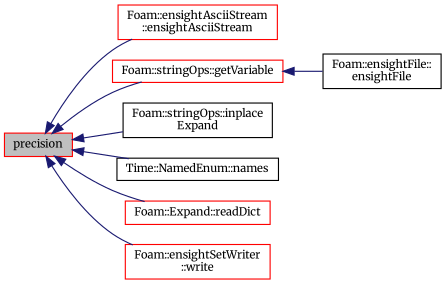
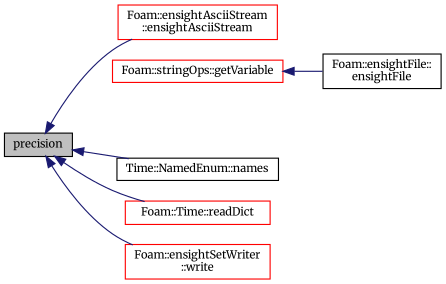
(99, 100) -> none
(198, 120) -> none
(38, 145) -> (38, 145)
(198, 213) -> (198, 213)
